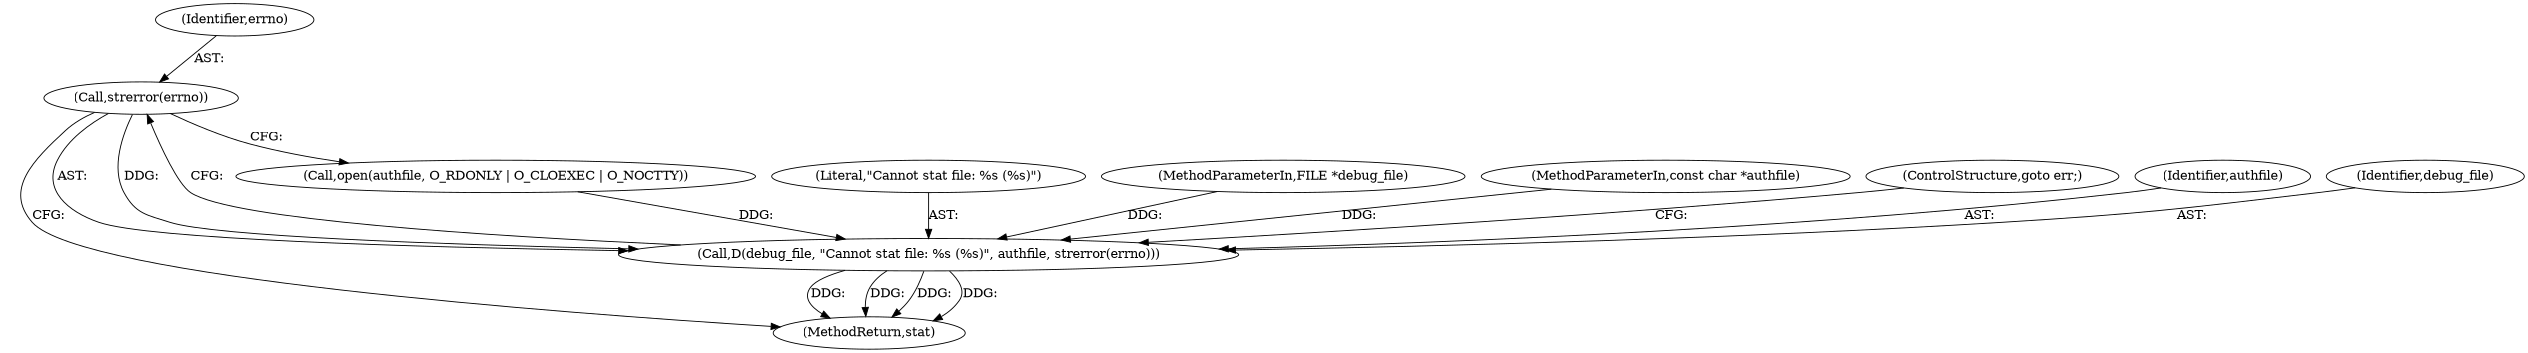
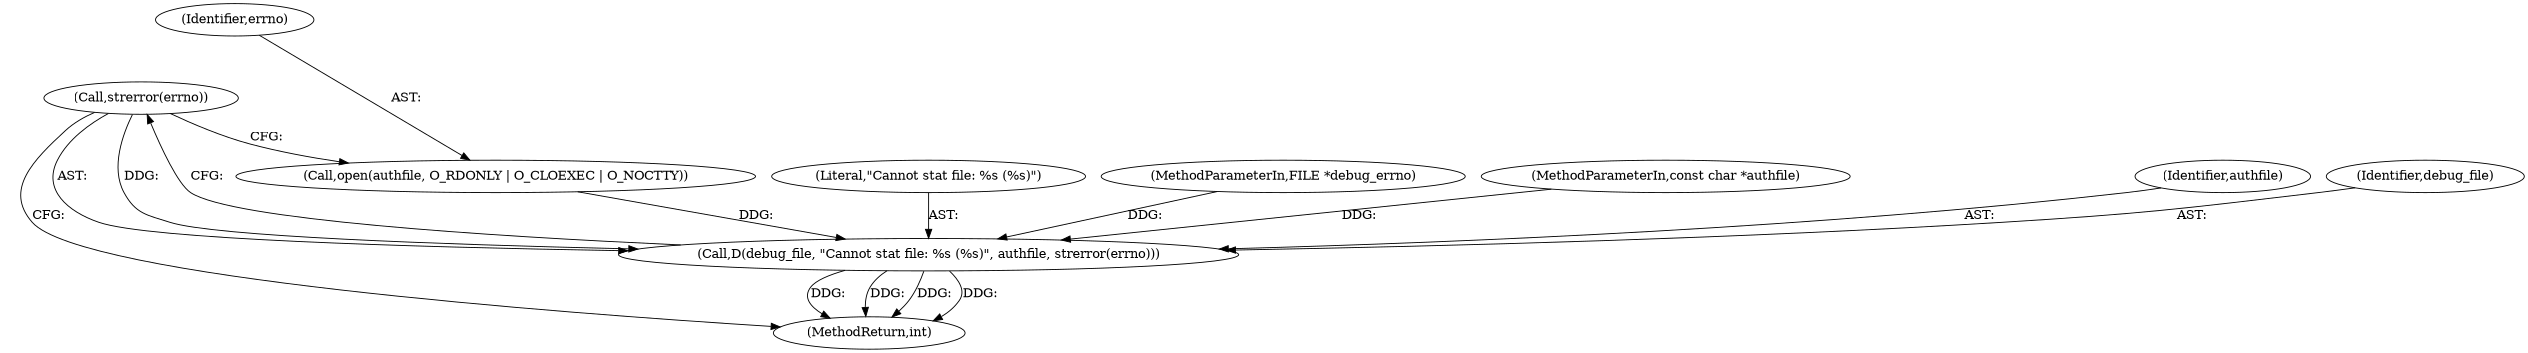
(192, 56) -> (361, 95)
(1283, 176) -> (1283, 176)
(1992, 176) -> none
(869, 333) -> (869, 333)
